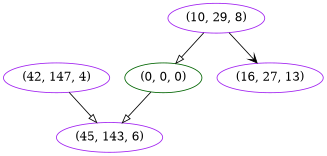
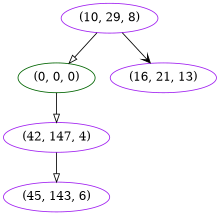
(270, 78) -> (163, 78)
(139, 104) -> (57, 104)
